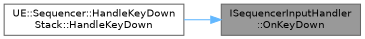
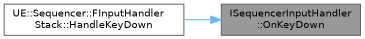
(94, 20) -> (94, 20)
